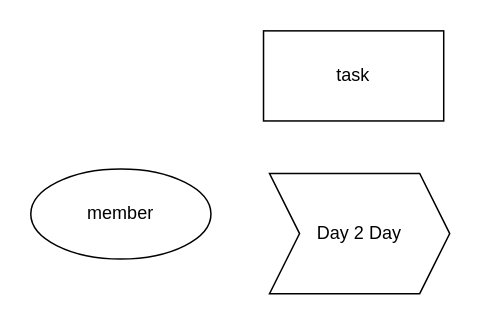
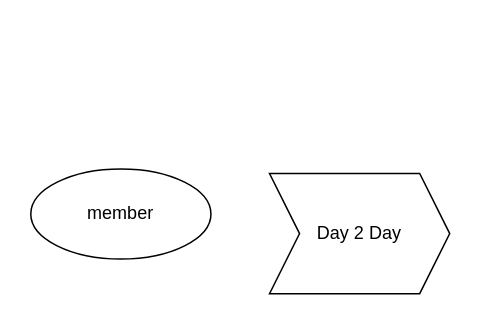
(353, 76) -> none
